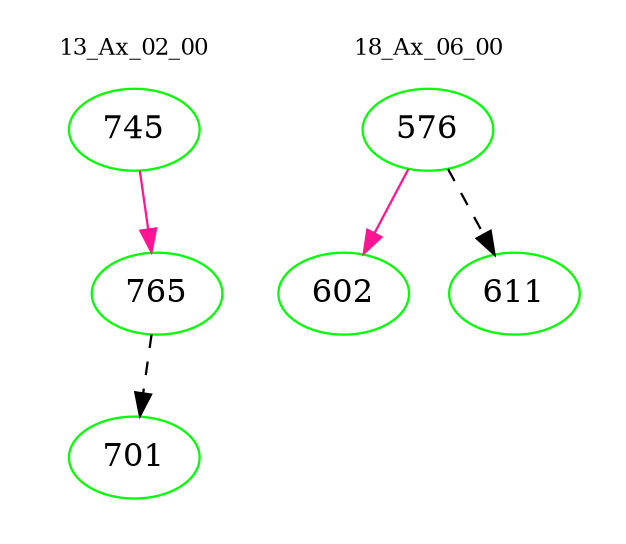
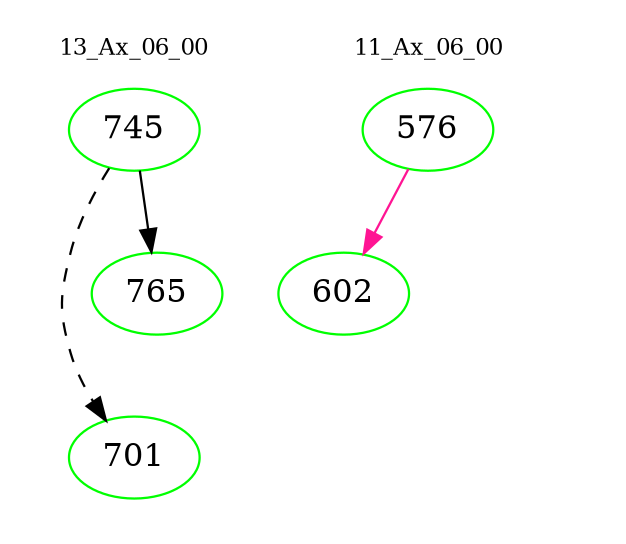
(134, 49) -> (134, 49)
(429, 49) -> (429, 49)
(144, 200) -> (144, 200)
(514, 294) -> none
(147, 364) -> (64, 283)
